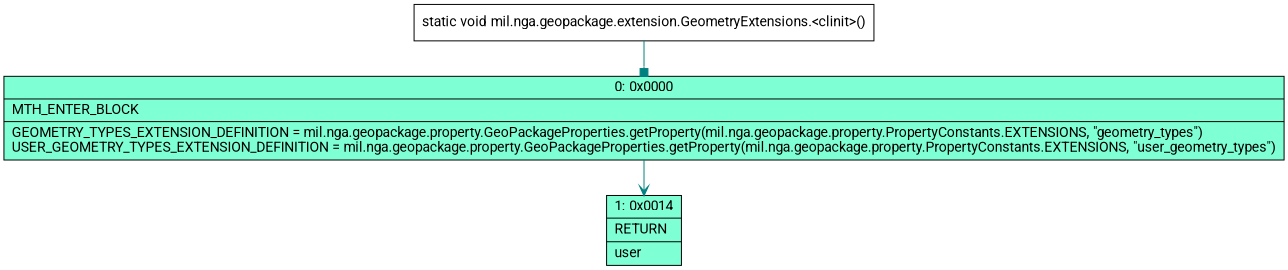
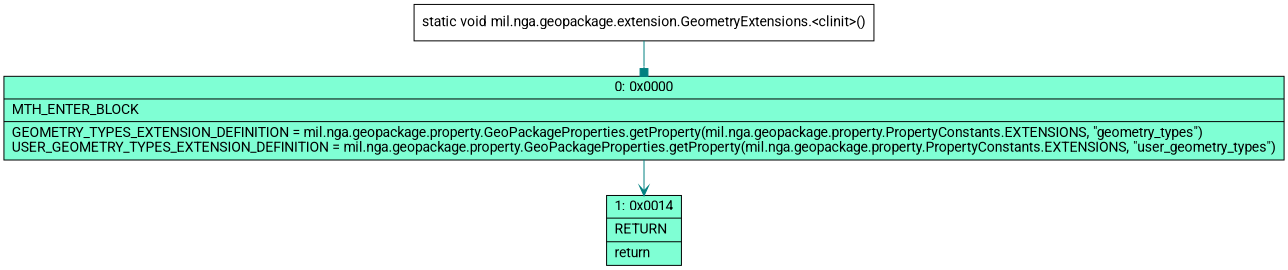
(628, 253) -> (633, 253)
